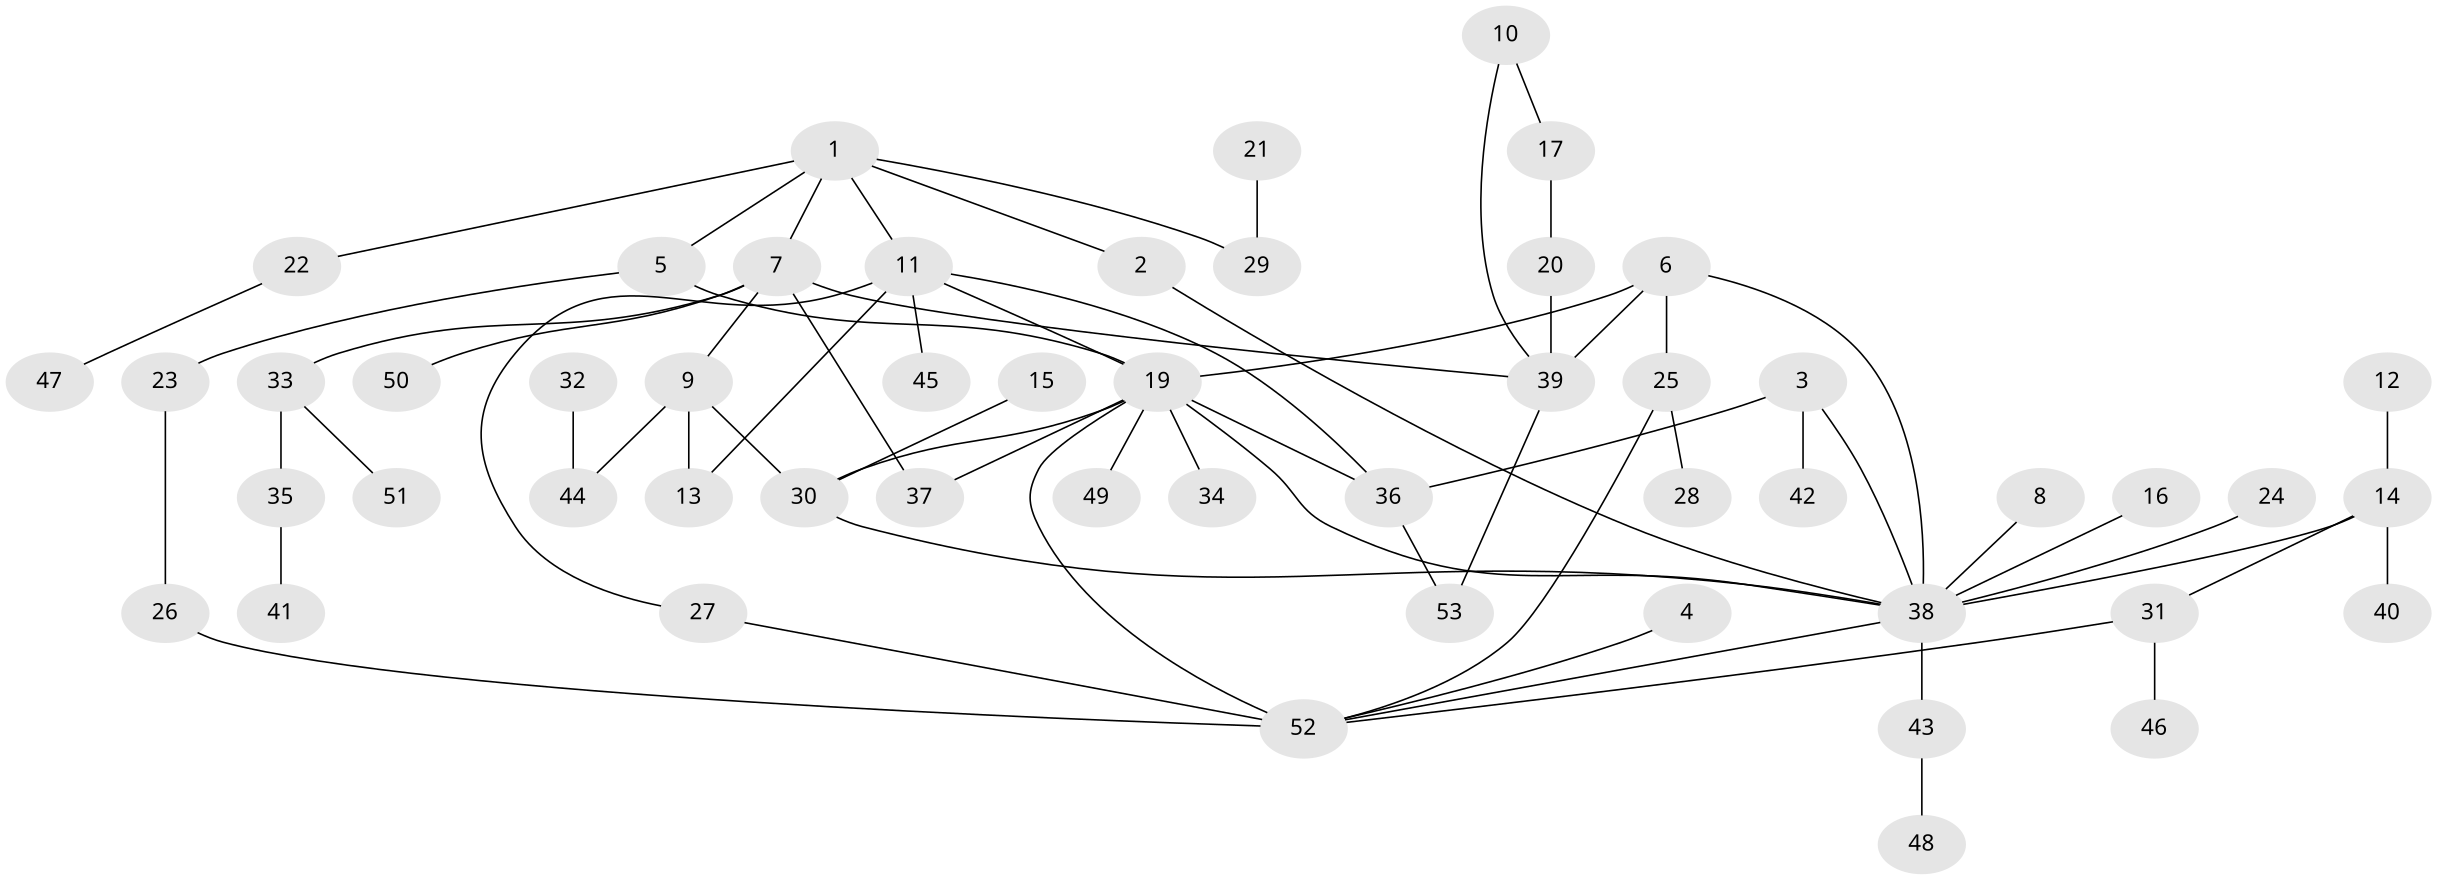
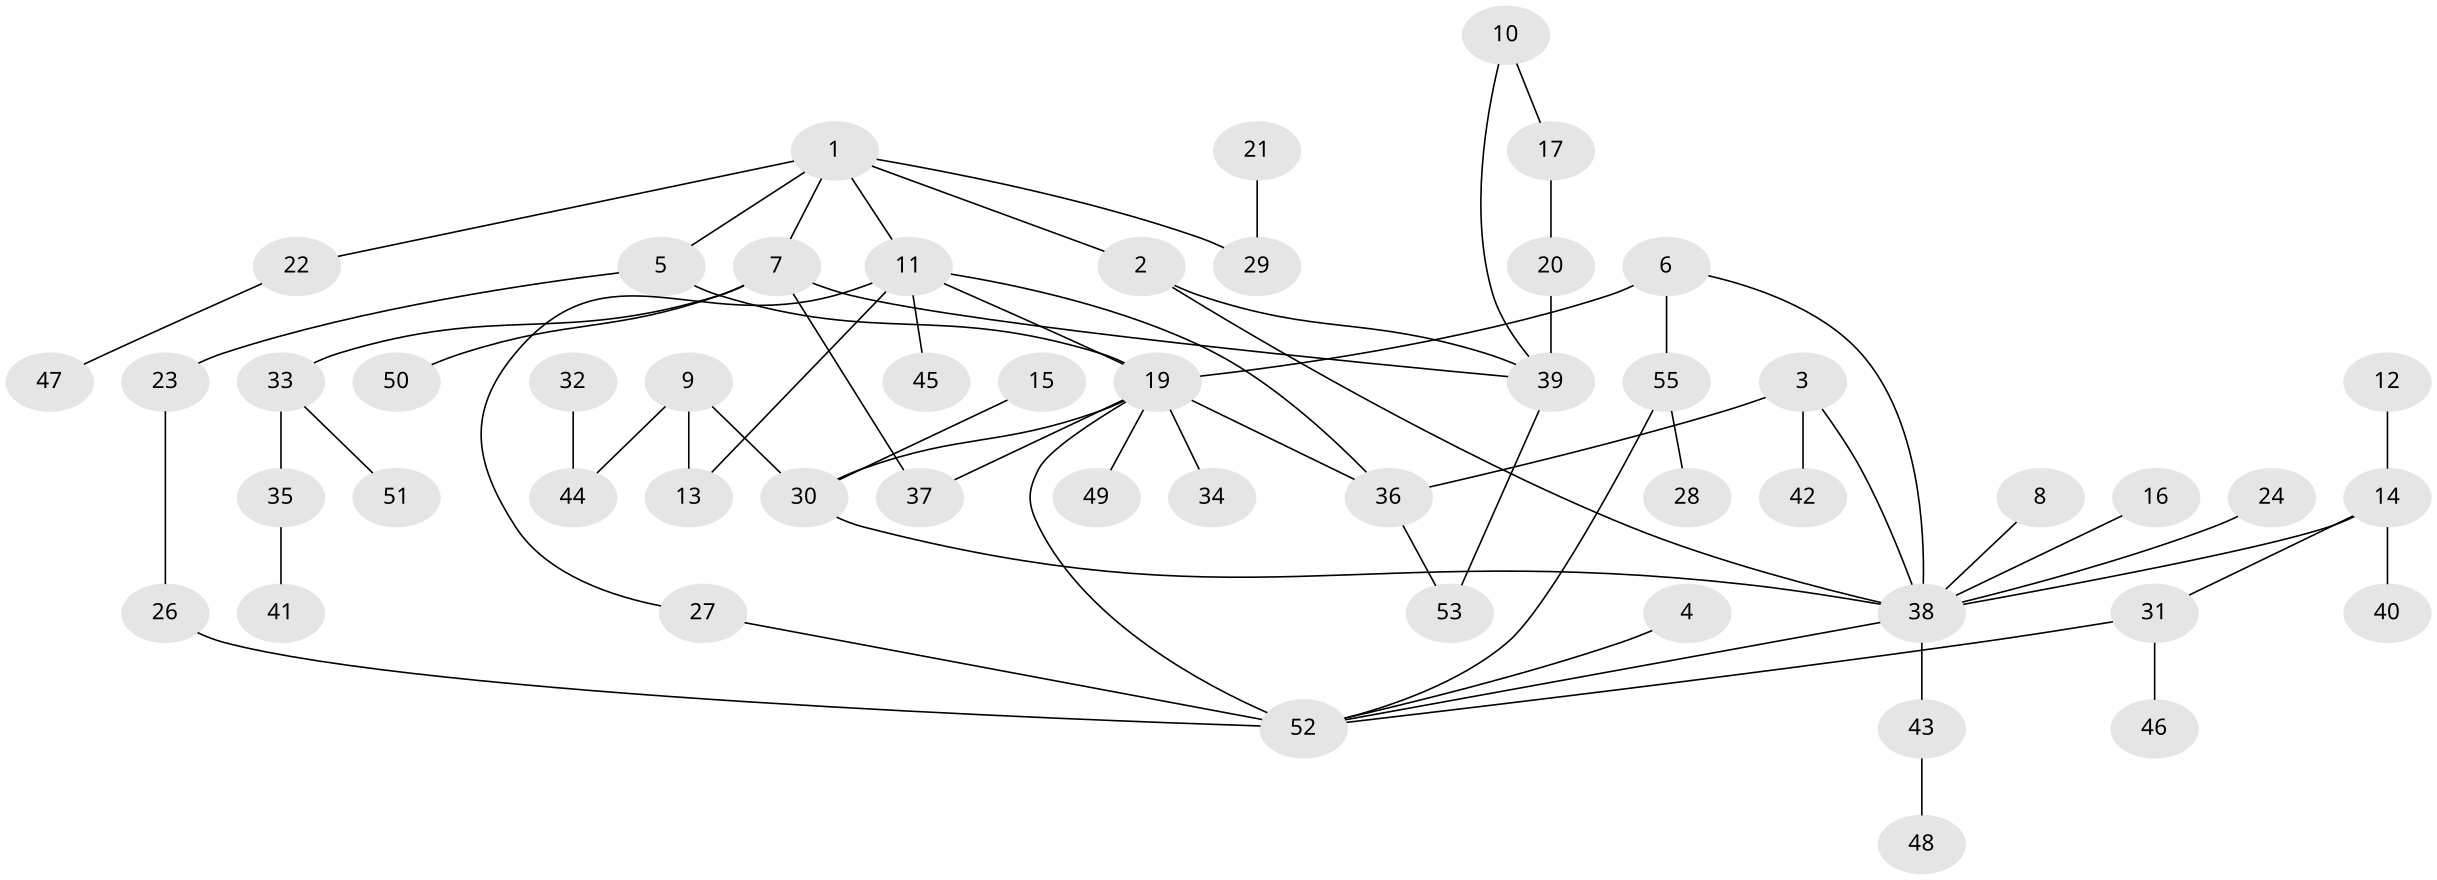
(733, 324) -> none
(1609, 324) -> (1345, 326)
(1667, 382) -> (1667, 382)
(1397, 553) -> none
